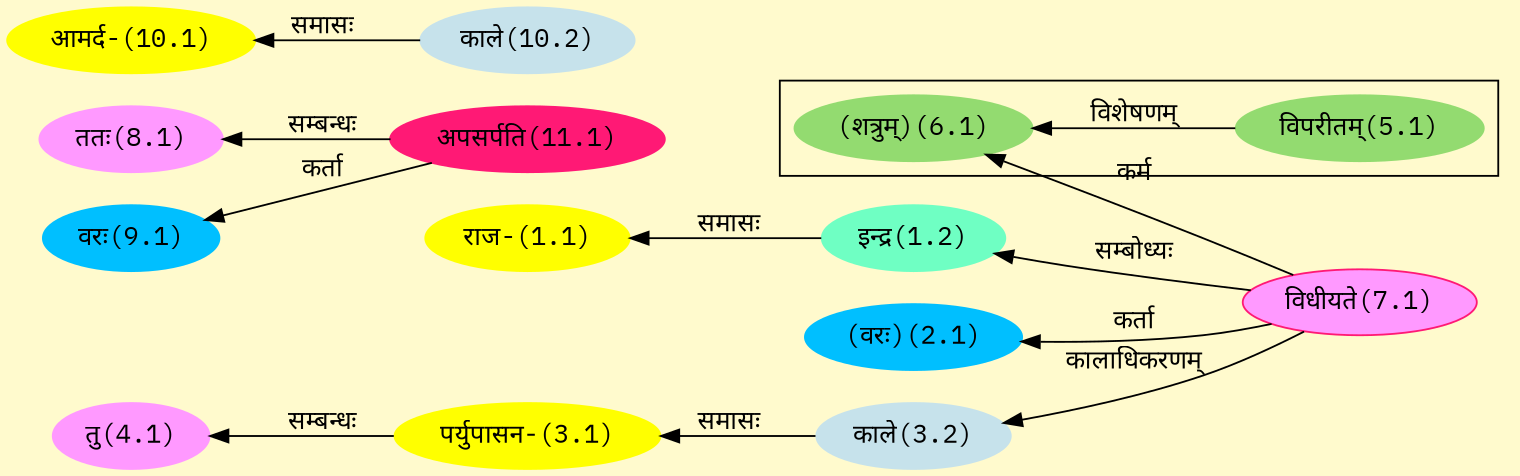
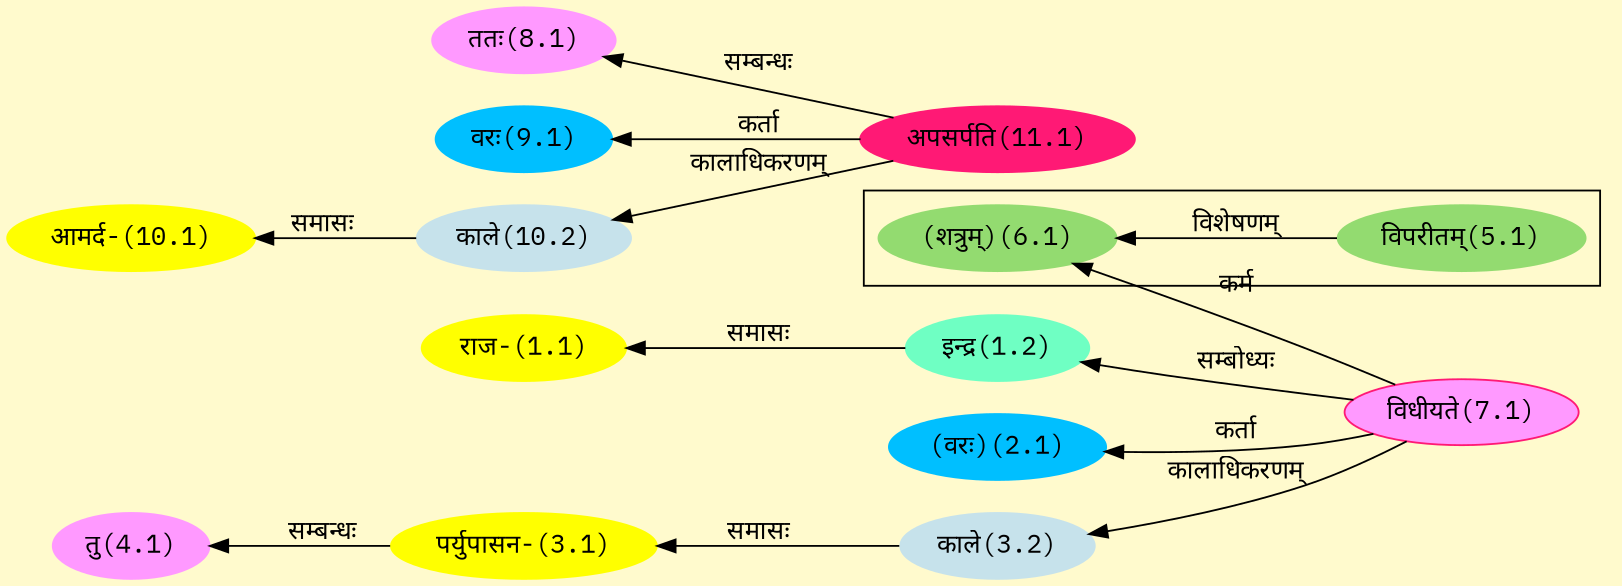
none -> (762, 188)
